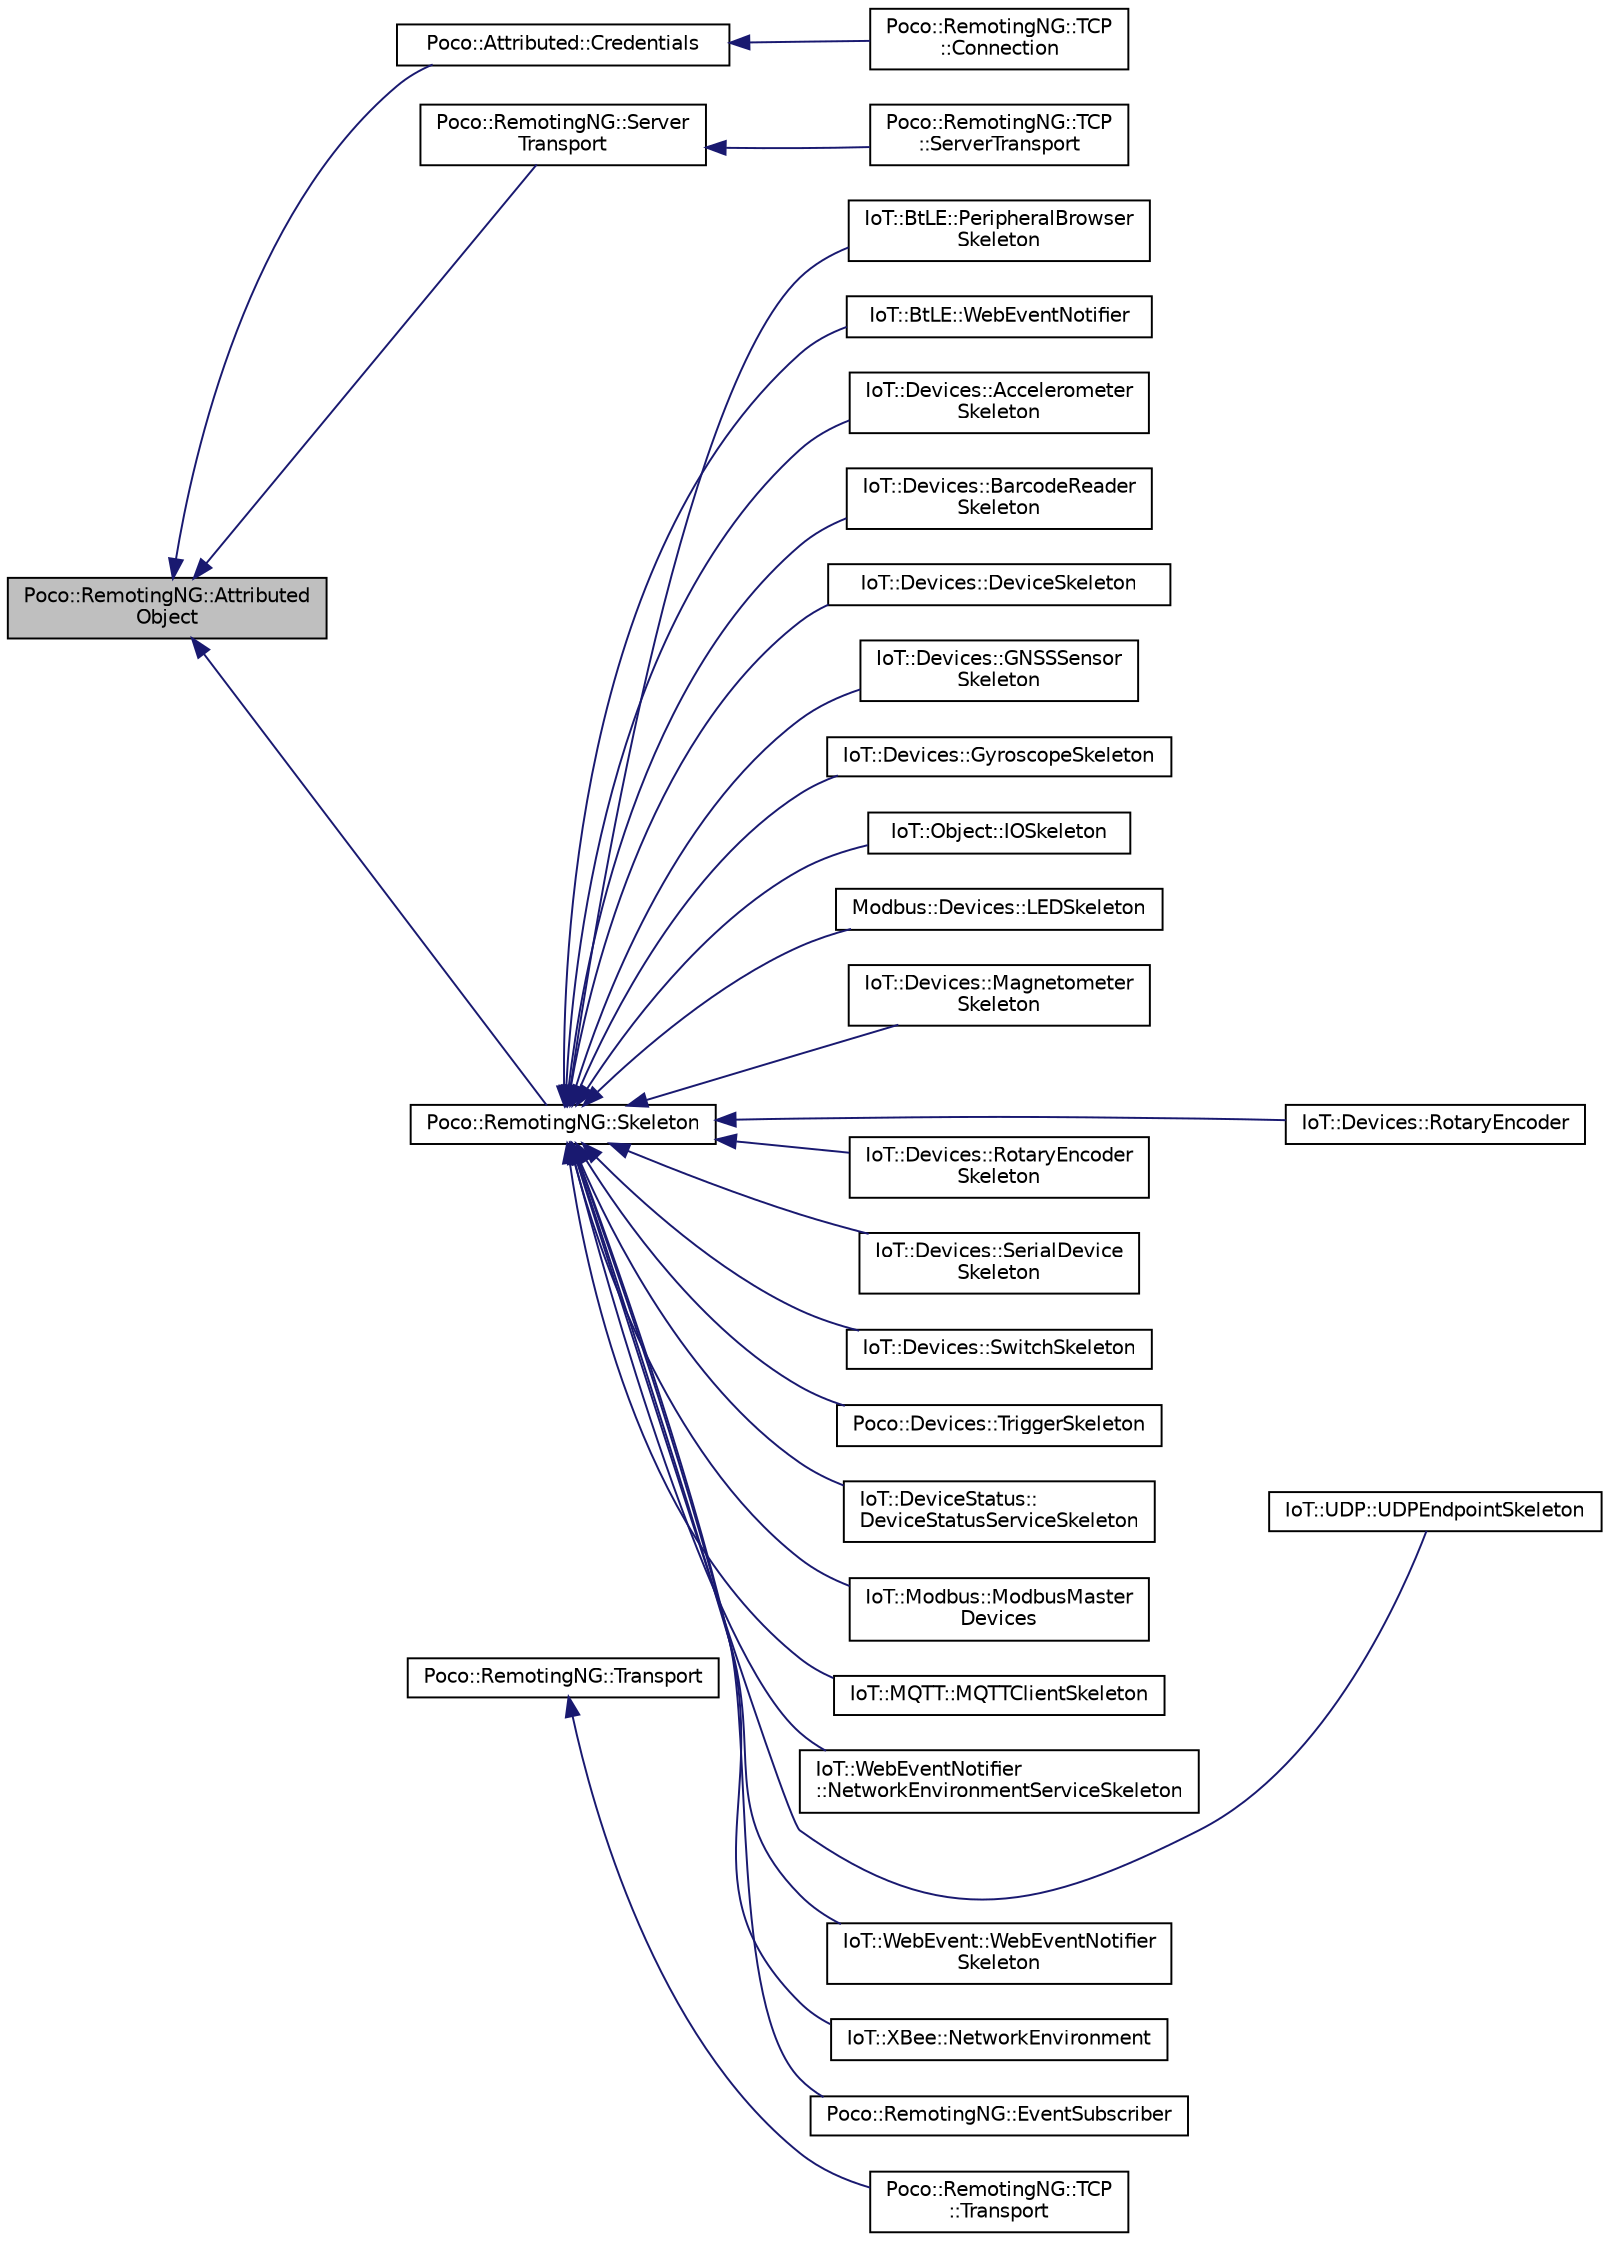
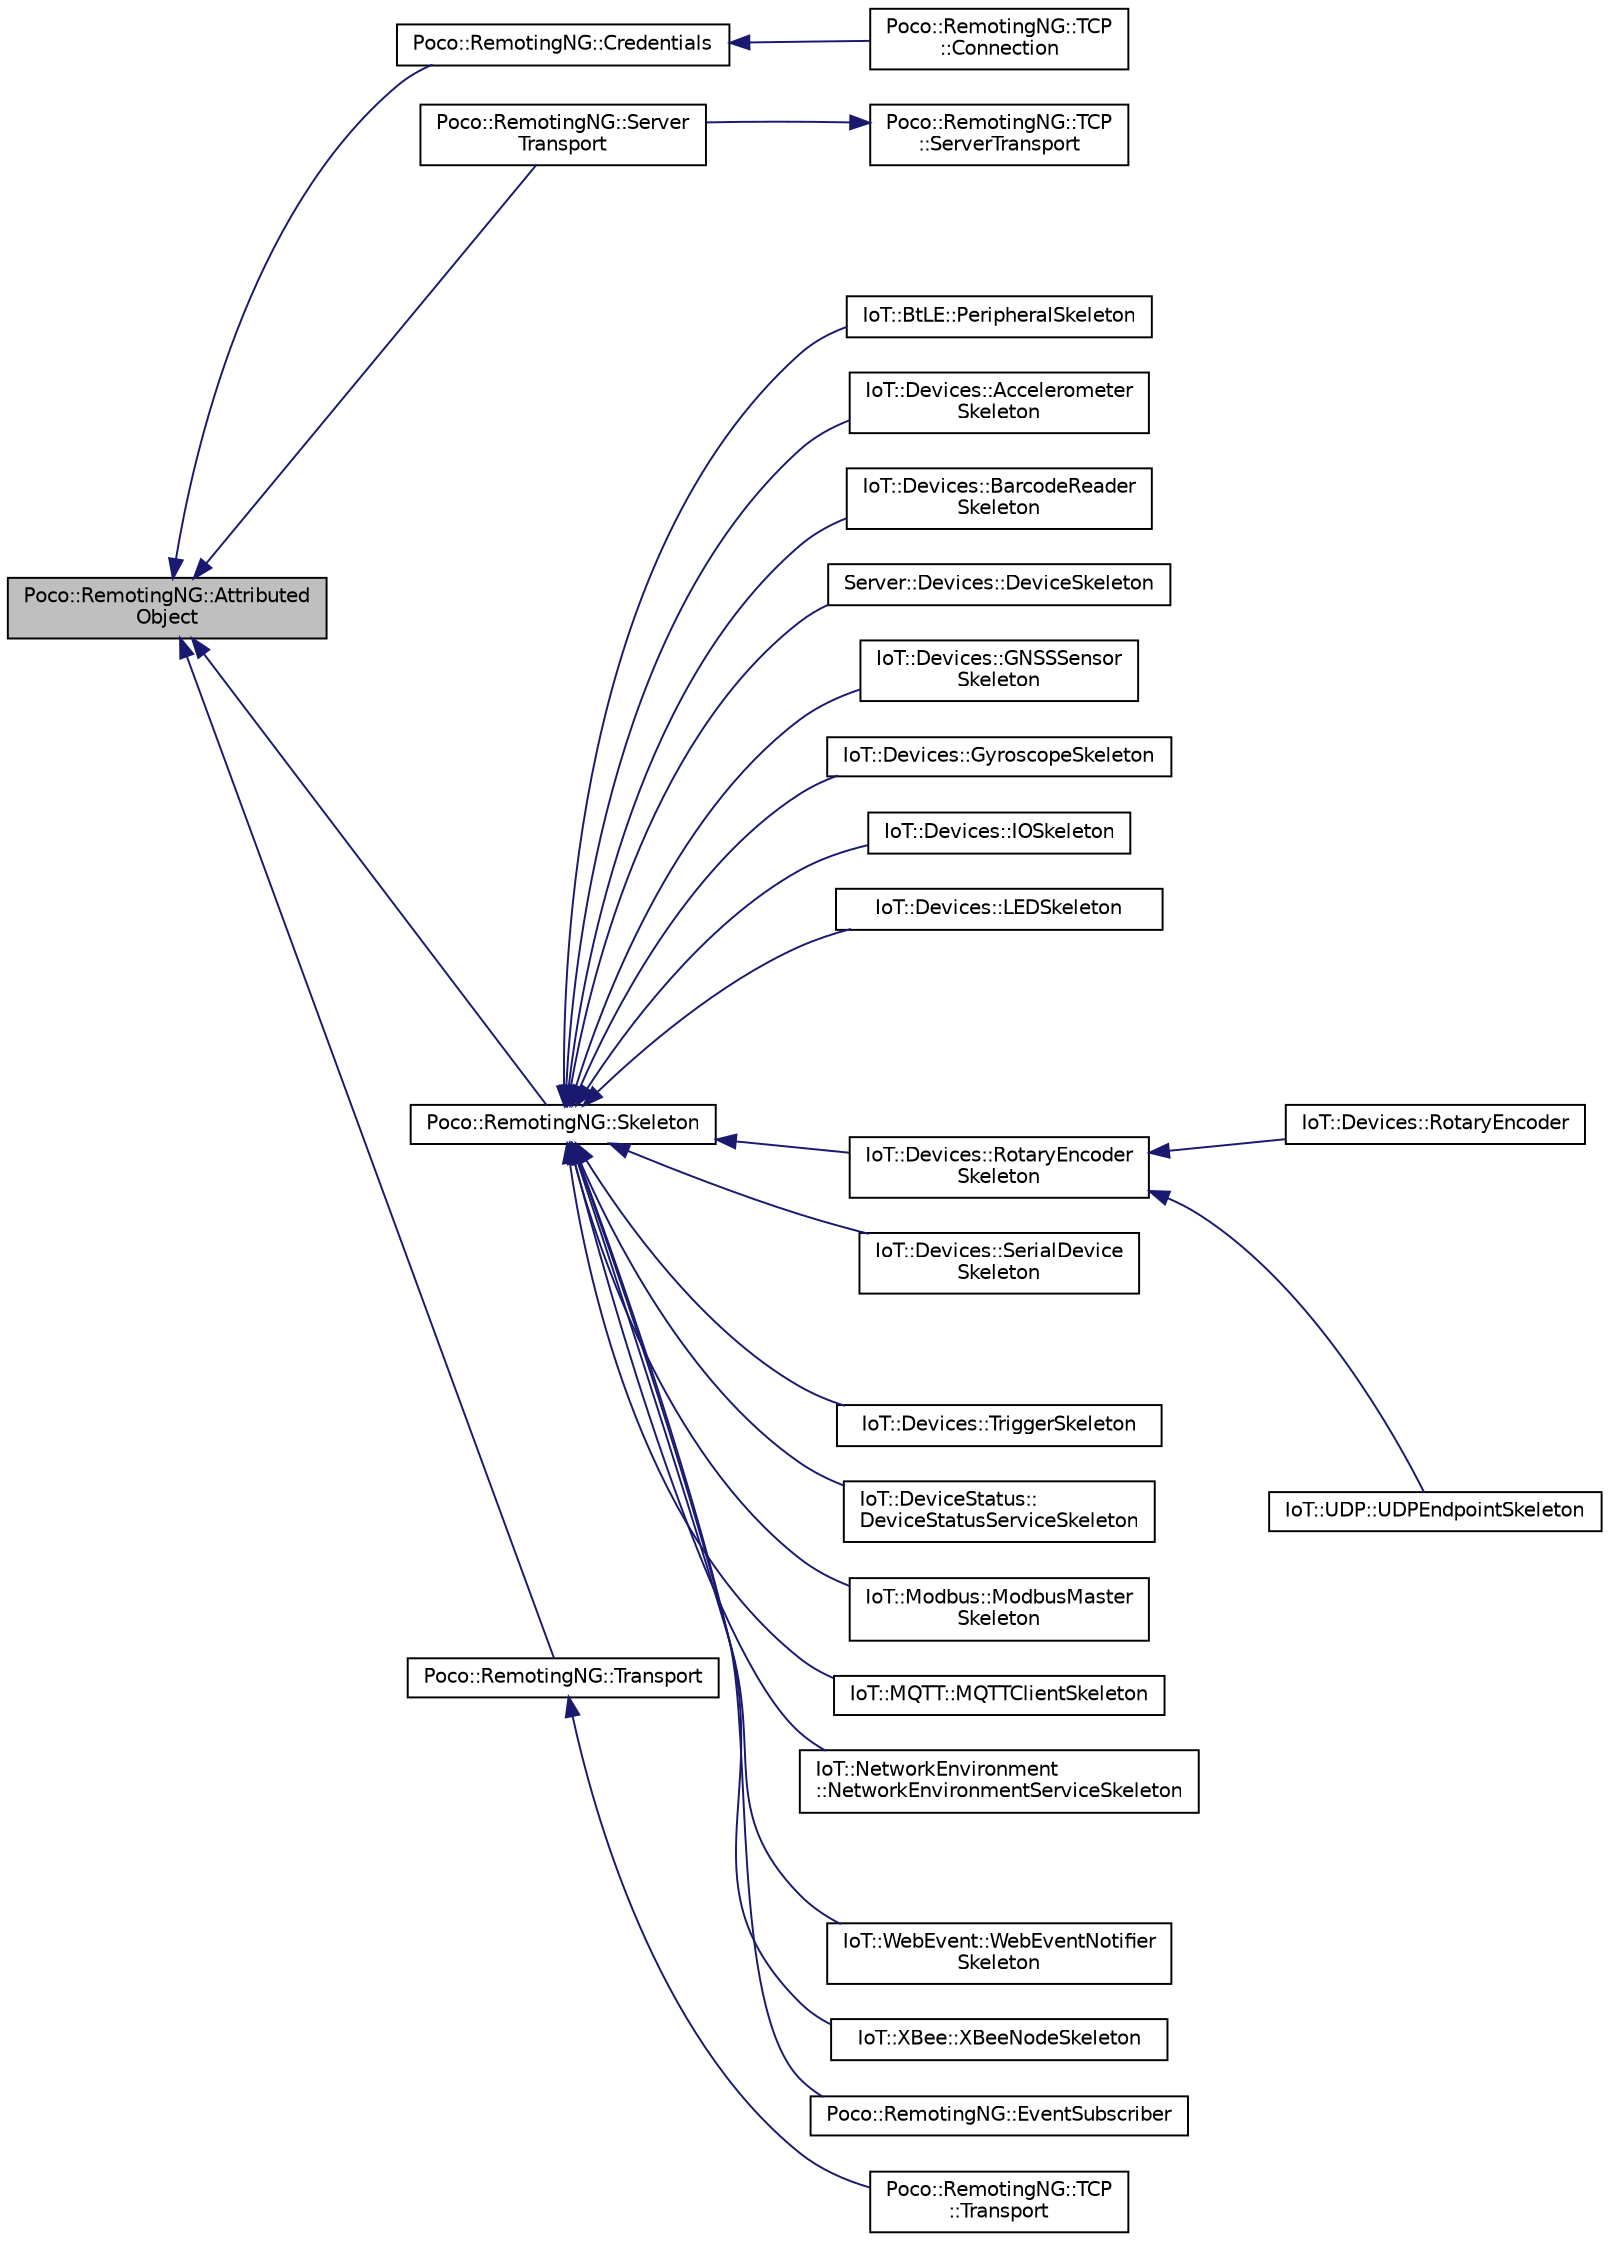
(563, 45) -> (563, 45)
(798, 148) -> (778, 122)
(999, 231) -> none
(999, 317) -> (999, 317)
(999, 585) -> (999, 585)
(999, 833) -> (999, 833)
(999, 909) -> (999, 909)
(999, 995) -> none
(1011, 1117) -> (1227, 1145)
none -> (371, 1158)
(999, 1349) -> none
(999, 1426) -> (999, 1426)
(999, 1609) -> (999, 1609)
(999, 1782) -> (999, 1782)
(845, 1859) -> (1318, 1326)
(999, 2040) -> (999, 2040)
